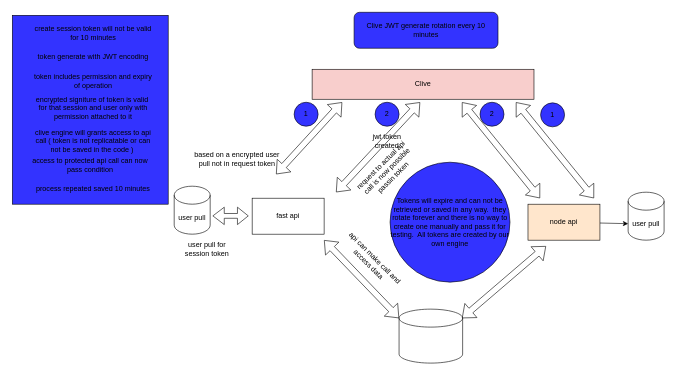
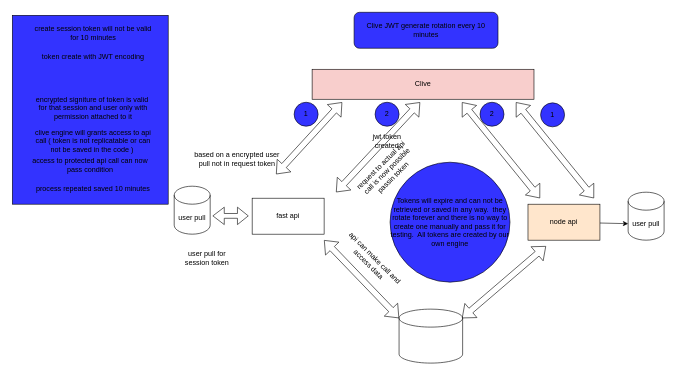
(93, 57) -> (93, 57)
(93, 81) -> none
(207, 249) -> (207, 258)
